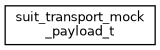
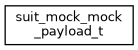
(80, 25) -> (69, 25)
